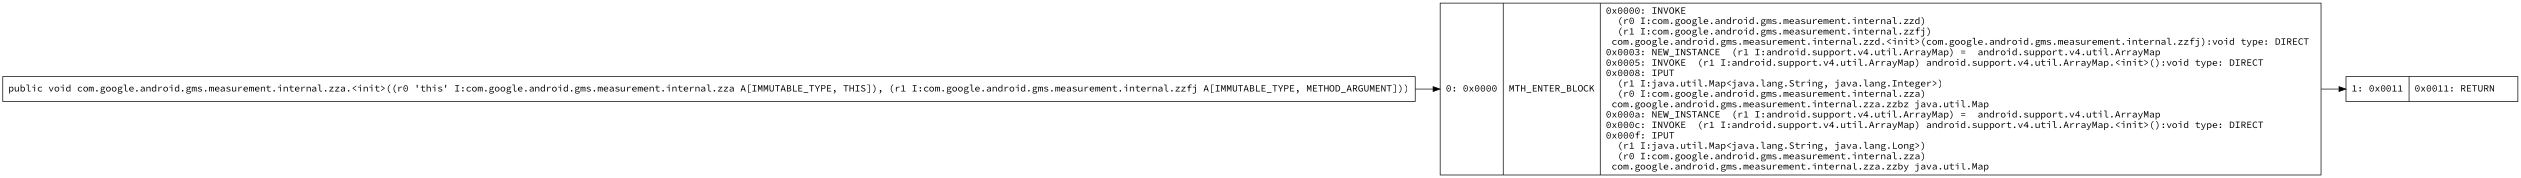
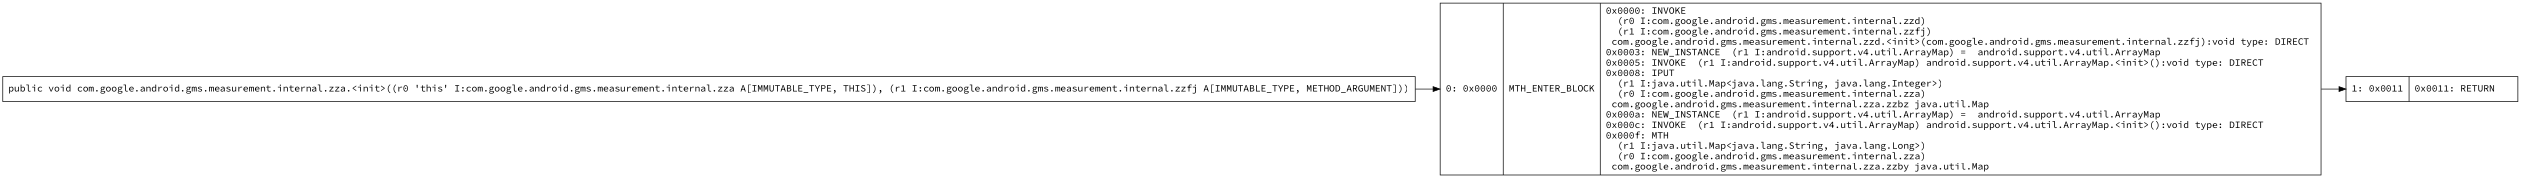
(1646, 135) -> (1643, 135)
